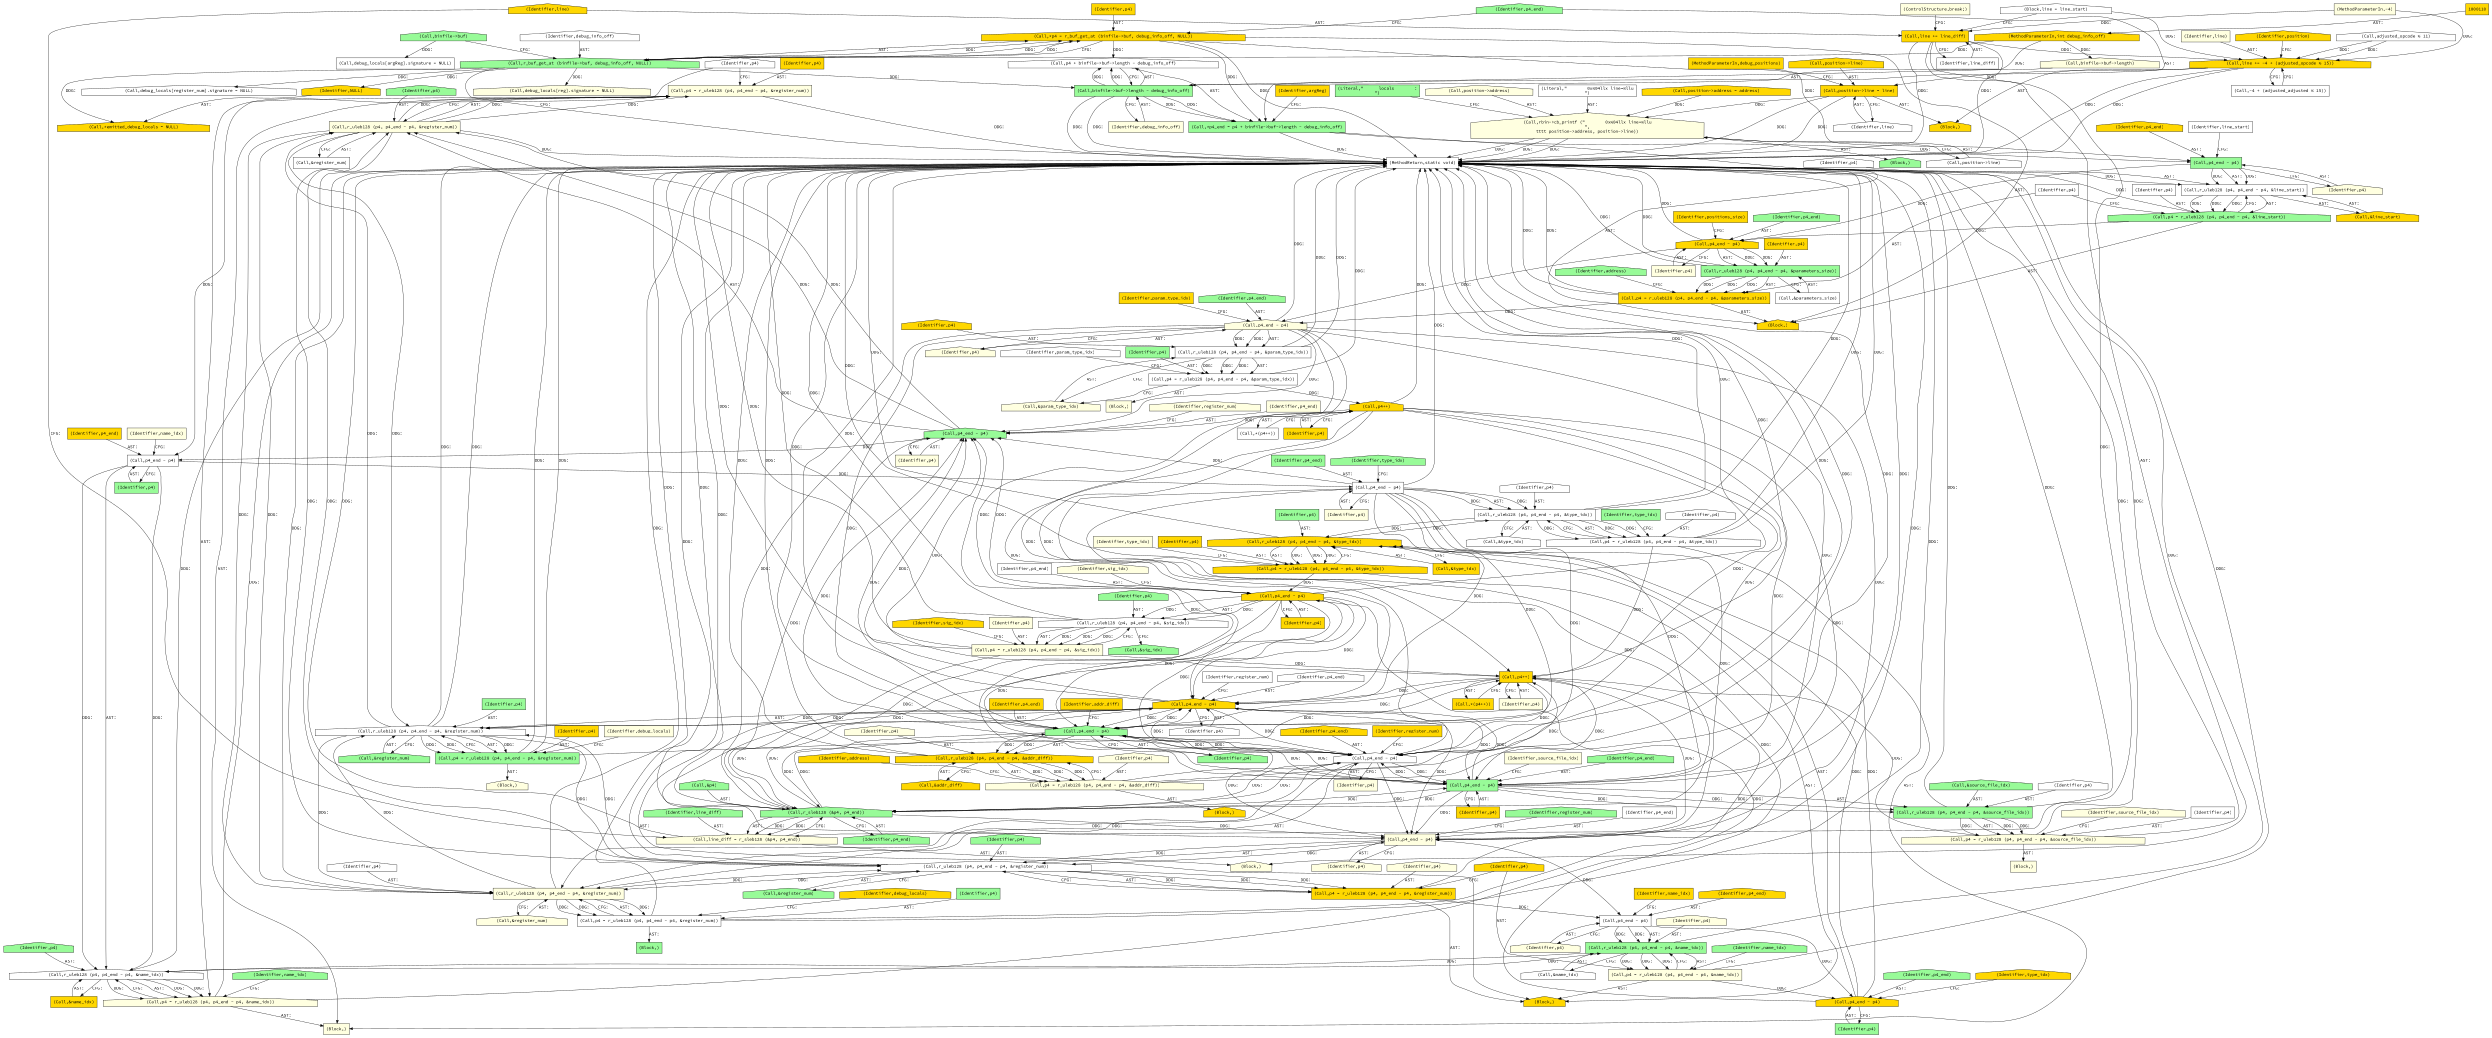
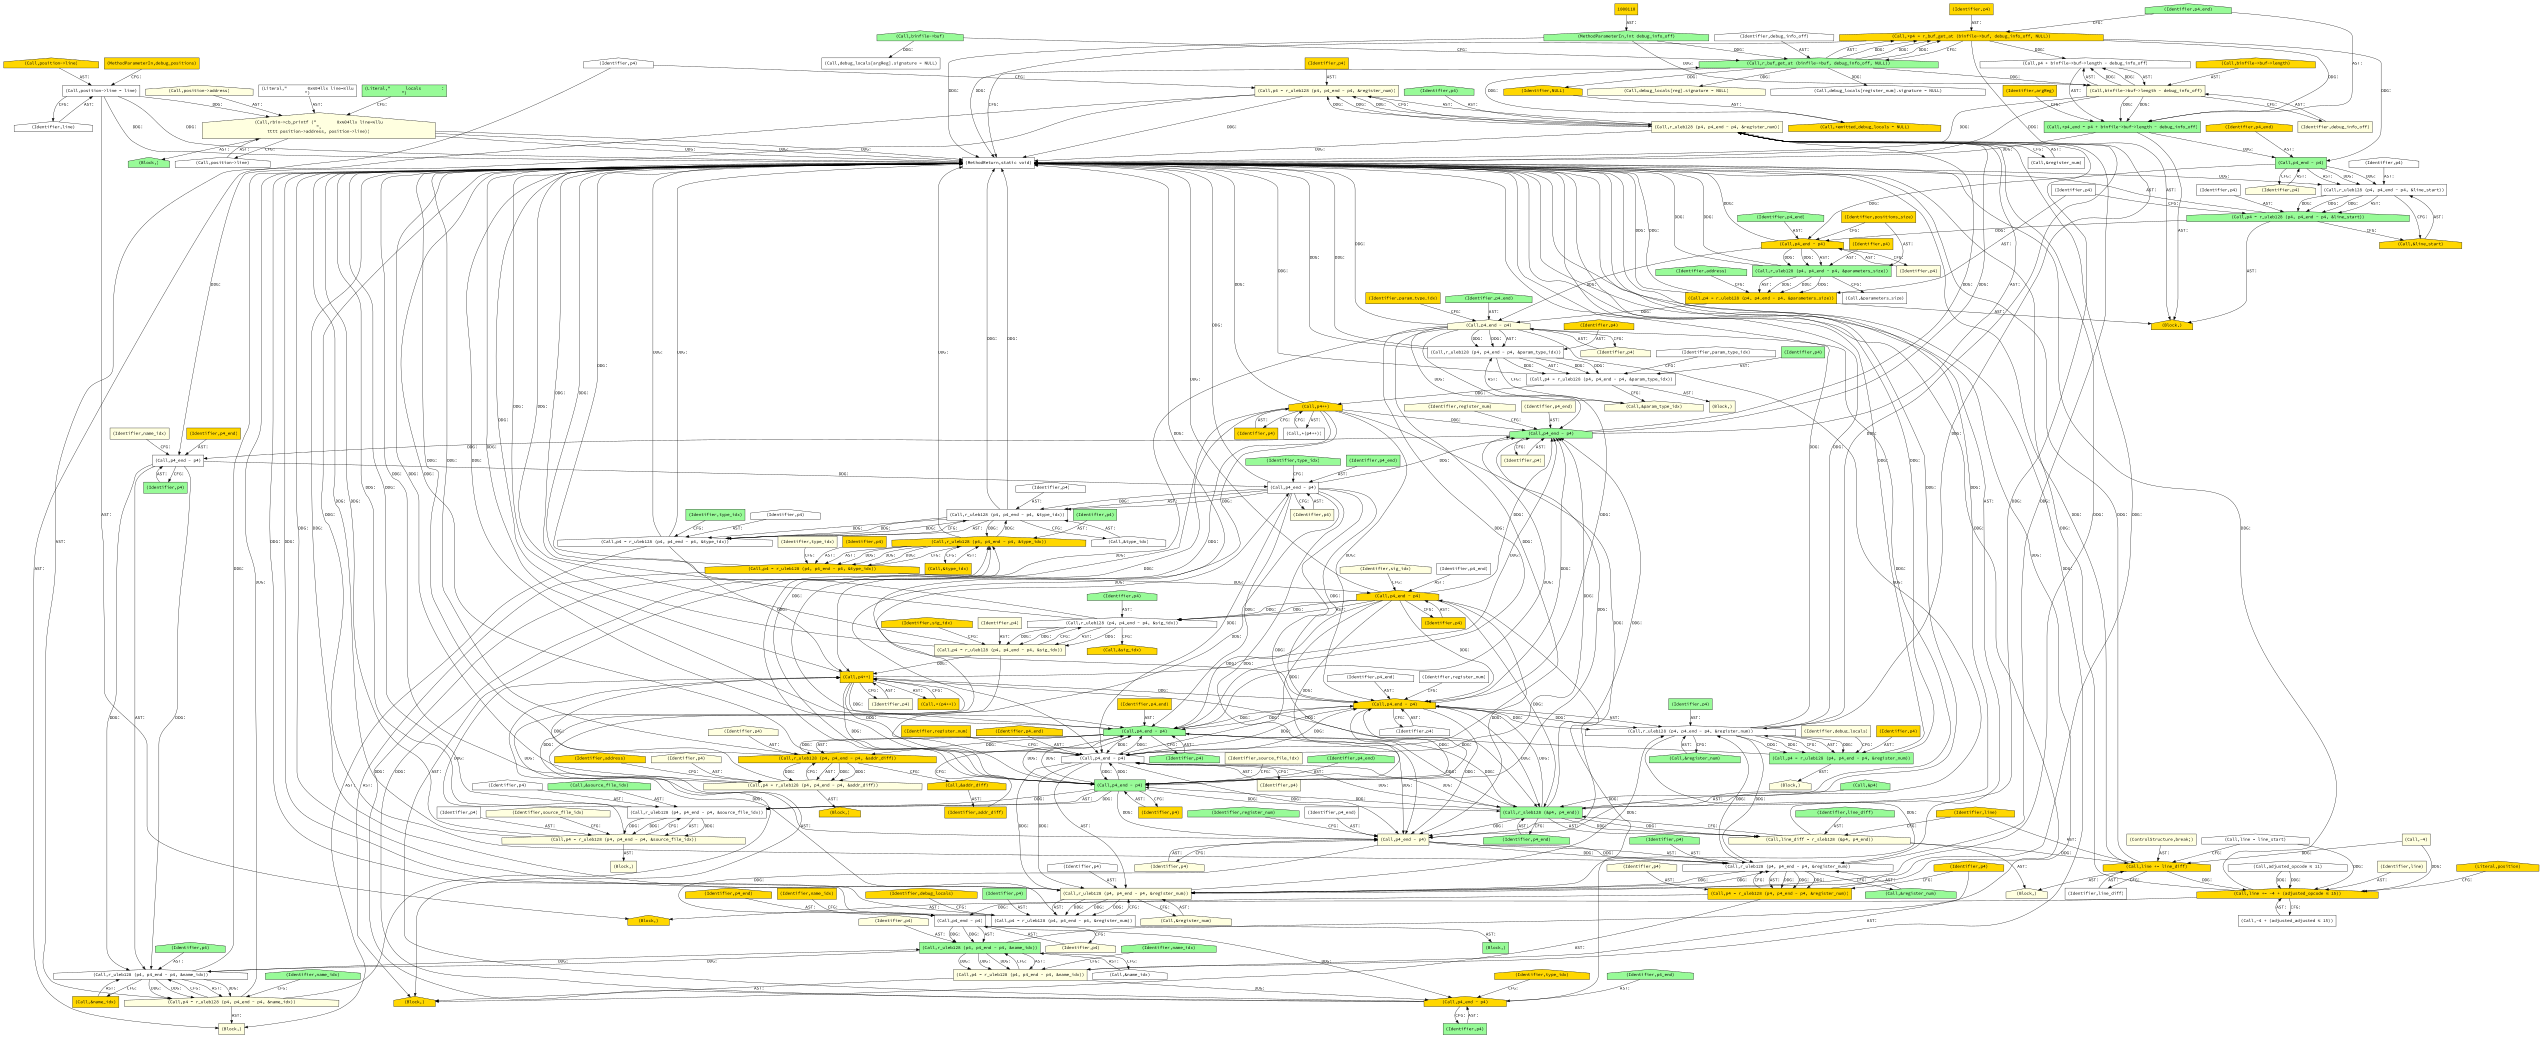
(2056, 9) -> (2255, 840)
(2365, 9) -> (2416, 840)
(1942, 23) -> (2166, 853)
(1935, 36) -> (2157, 867)
(2057, 36) -> (1626, 36)
(2283, 36) -> (2498, 867)
(2077, 49) -> (1175, 46)
(2100, 63) -> (2256, 63)
(2052, 71) -> none
(239, 72) -> (1555, 110)
(1136, 77) -> (2149, 77)
(2290, 77) -> (2283, 907)
(1134, 91) -> (2146, 91)
(1716, 91) -> none
(1859, 91) -> (101, 91)
(2221, 127) -> none
(2123, 190) -> (2153, 190)
(2325, 203) -> (2424, 217)
(2244, 207) -> (2359, 230)
(1807, 284) -> (1901, 243)
(349, 501) -> (1990, 501)
(1143, 650) -> (1122, 650)
(941, 768) -> (970, 797)
(826, 812) -> (1541, 812)
(1963, 812) -> (697, 812)
none -> (662, 828)
(1911, 830) -> (2018, 850)
